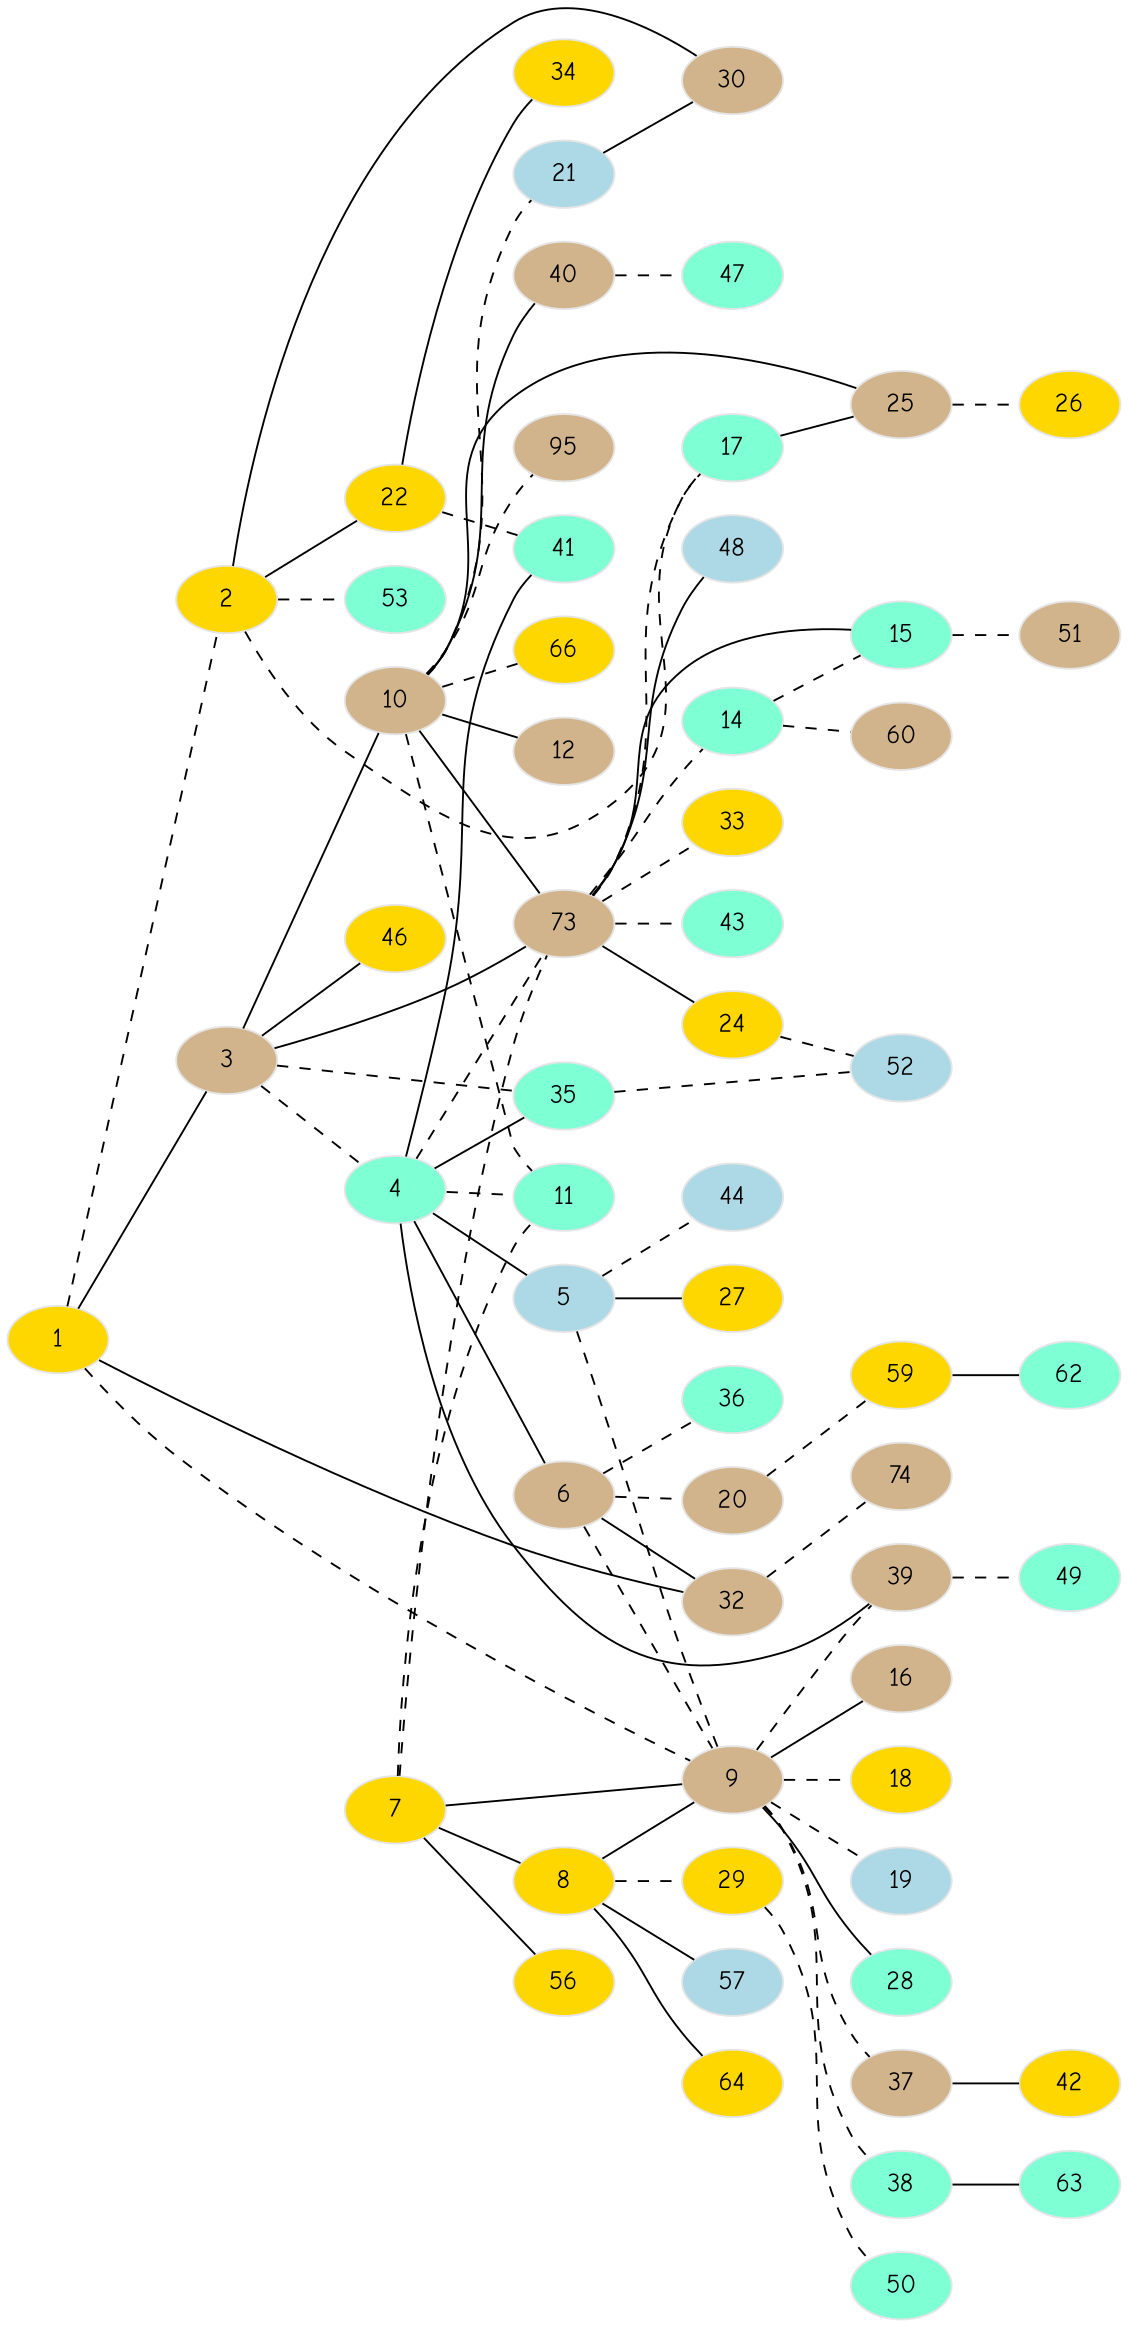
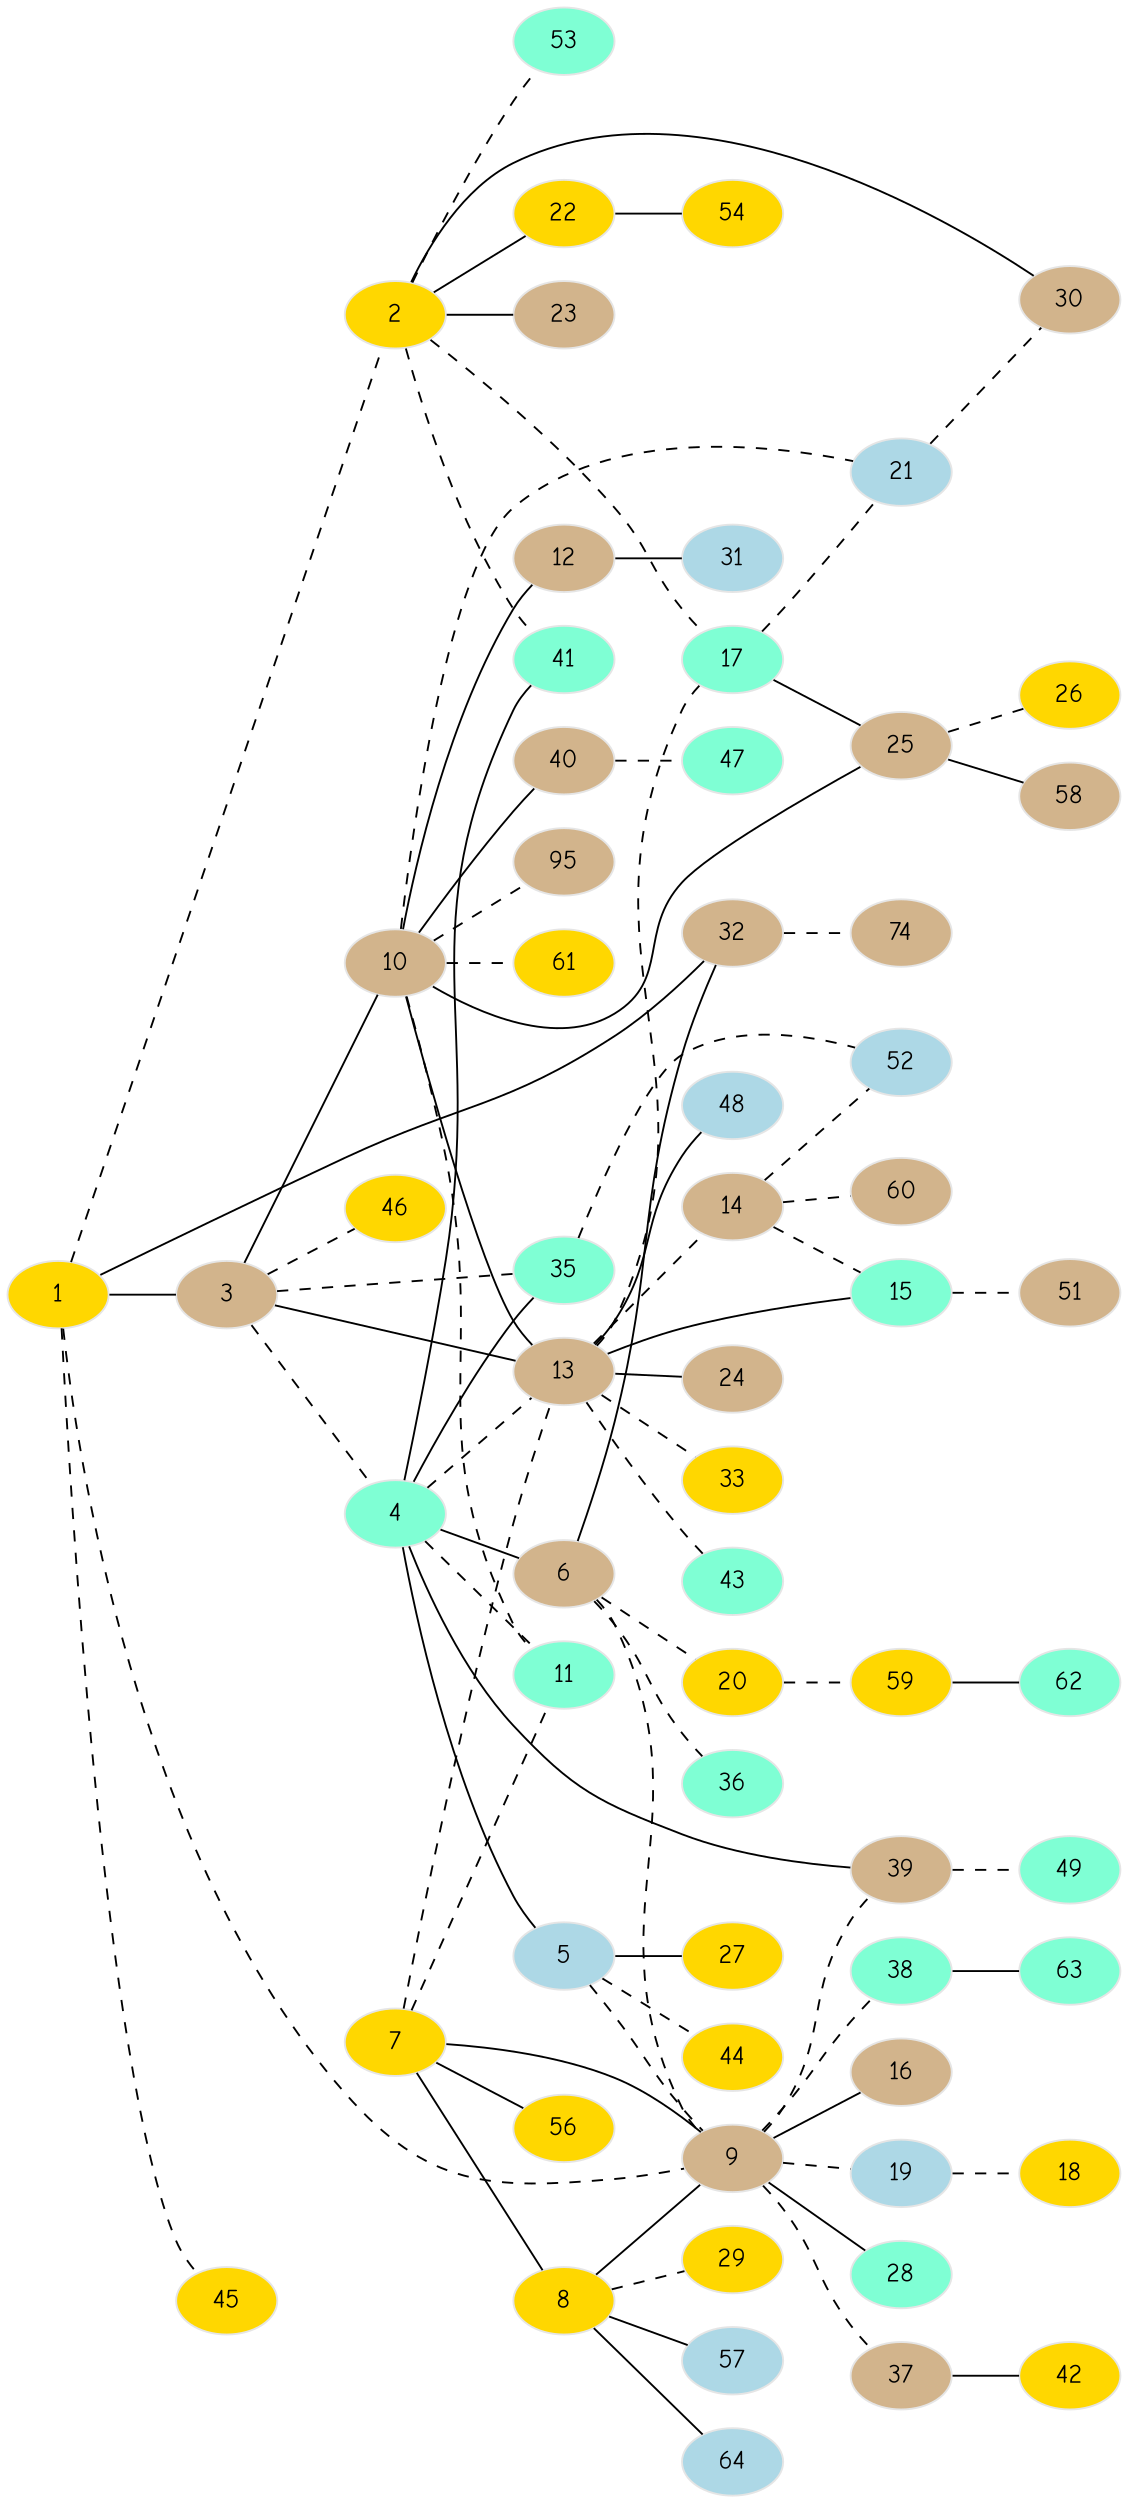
(564, 73) -> (733, 214)
(648, 128) -> (986, 386)
none -> (564, 315)
(480, 524) -> (456, 497)
none -> (733, 558)
none -> (820, 567)
(564, 650) -> (564, 963)
(733, 721) -> (733, 1207)
none -> (1070, 796)
(564, 924) -> (564, 1371)
(311, 1000) -> (311, 1252)
(733, 1025) -> (733, 1379)
(817, 1046) -> (817, 1134)
(733, 1197) -> (733, 2057)
(733, 1501) -> (733, 1683)
(817, 1780) -> (986, 2173)
(733, 2083) -> (733, 2462)
(901, 2286) -> none
none -> (227, 2301)
